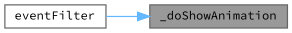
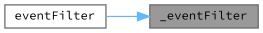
(219, 16) -> (204, 16)
